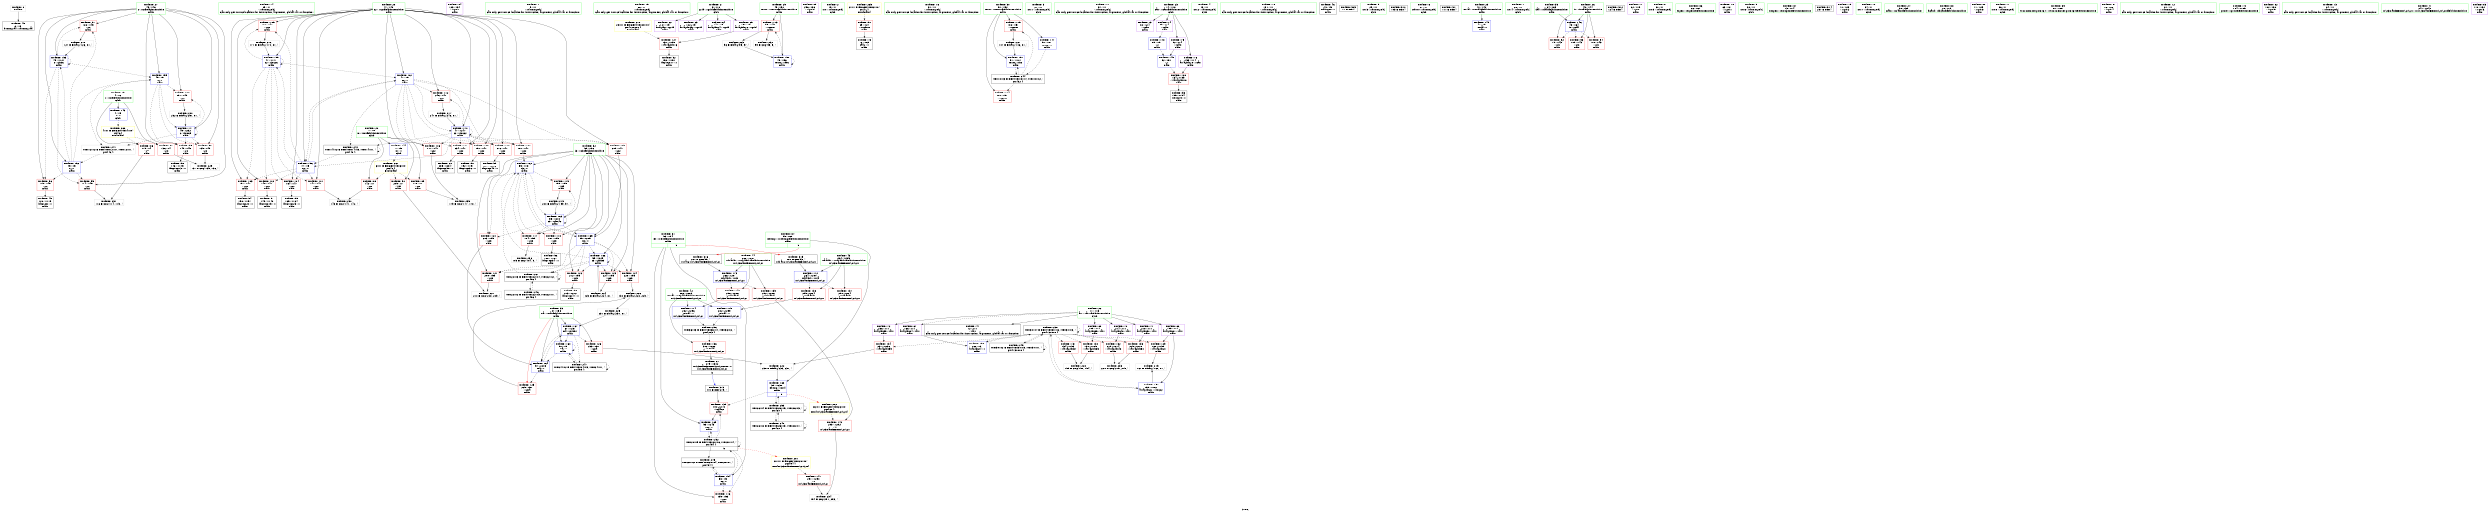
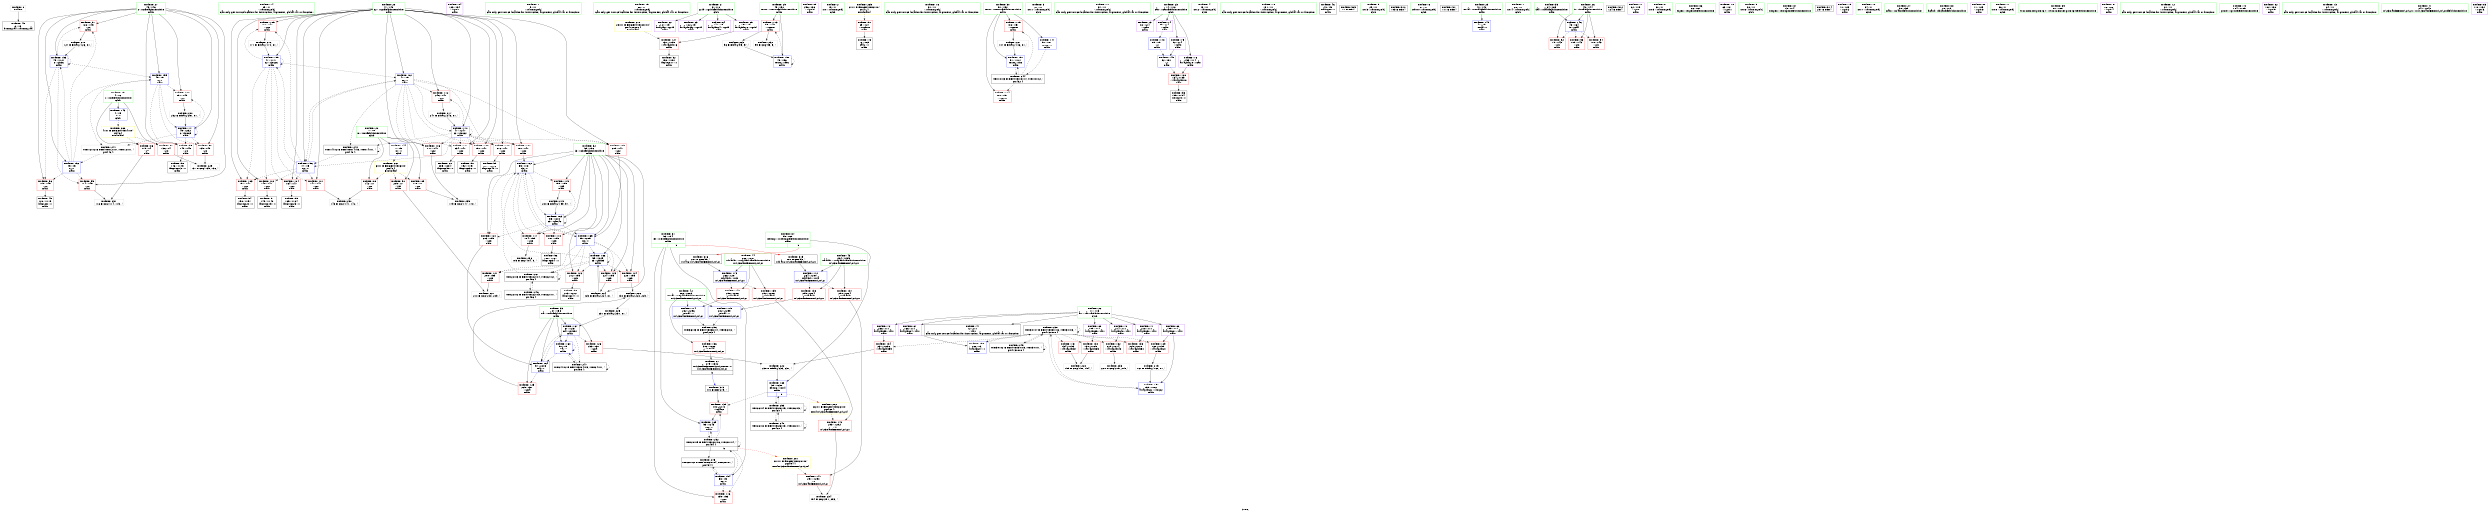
(489, 179) -> (643, 224)
(1000, 316) -> (1000, 316)
(534, 348) -> (534, 348)
(1125, 358) -> none
(1152, 377) -> (1150, 376)
none -> (861, 393)
